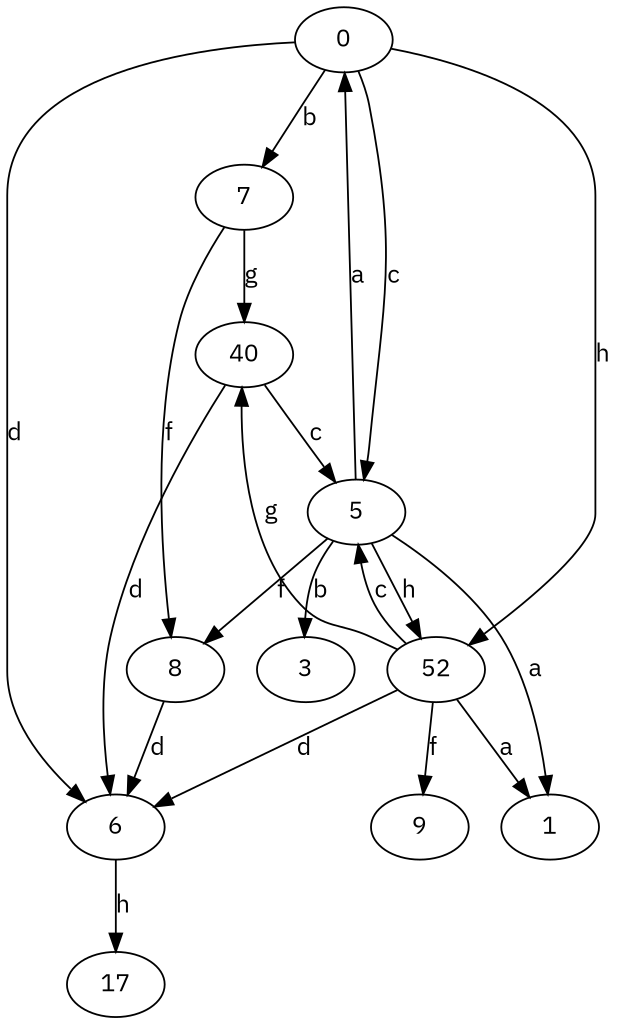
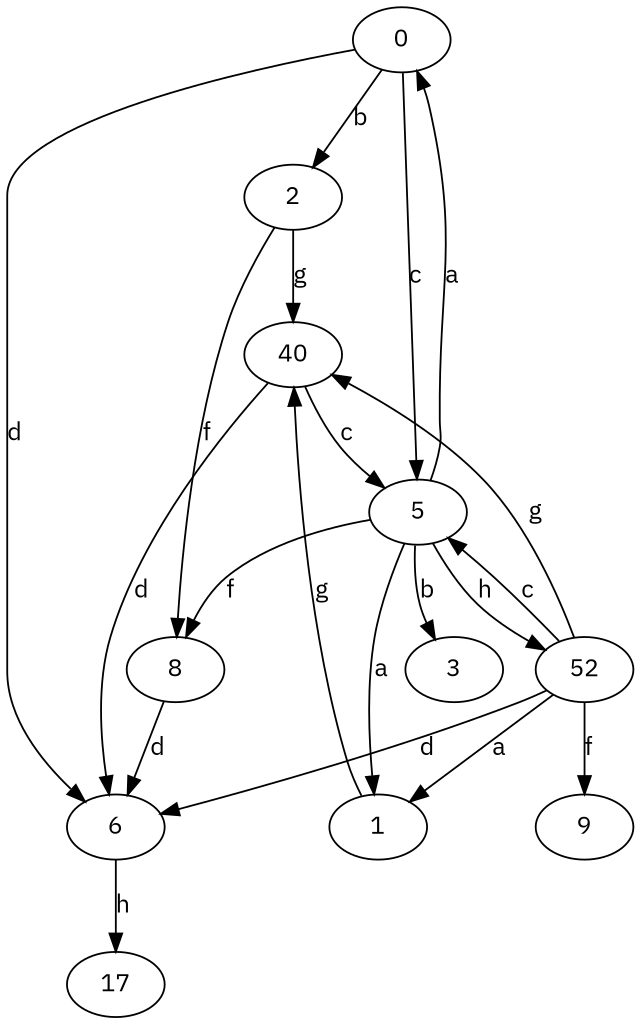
(244, 197) -> (293, 197)
(595, 302) -> none
none -> (314, 604)
